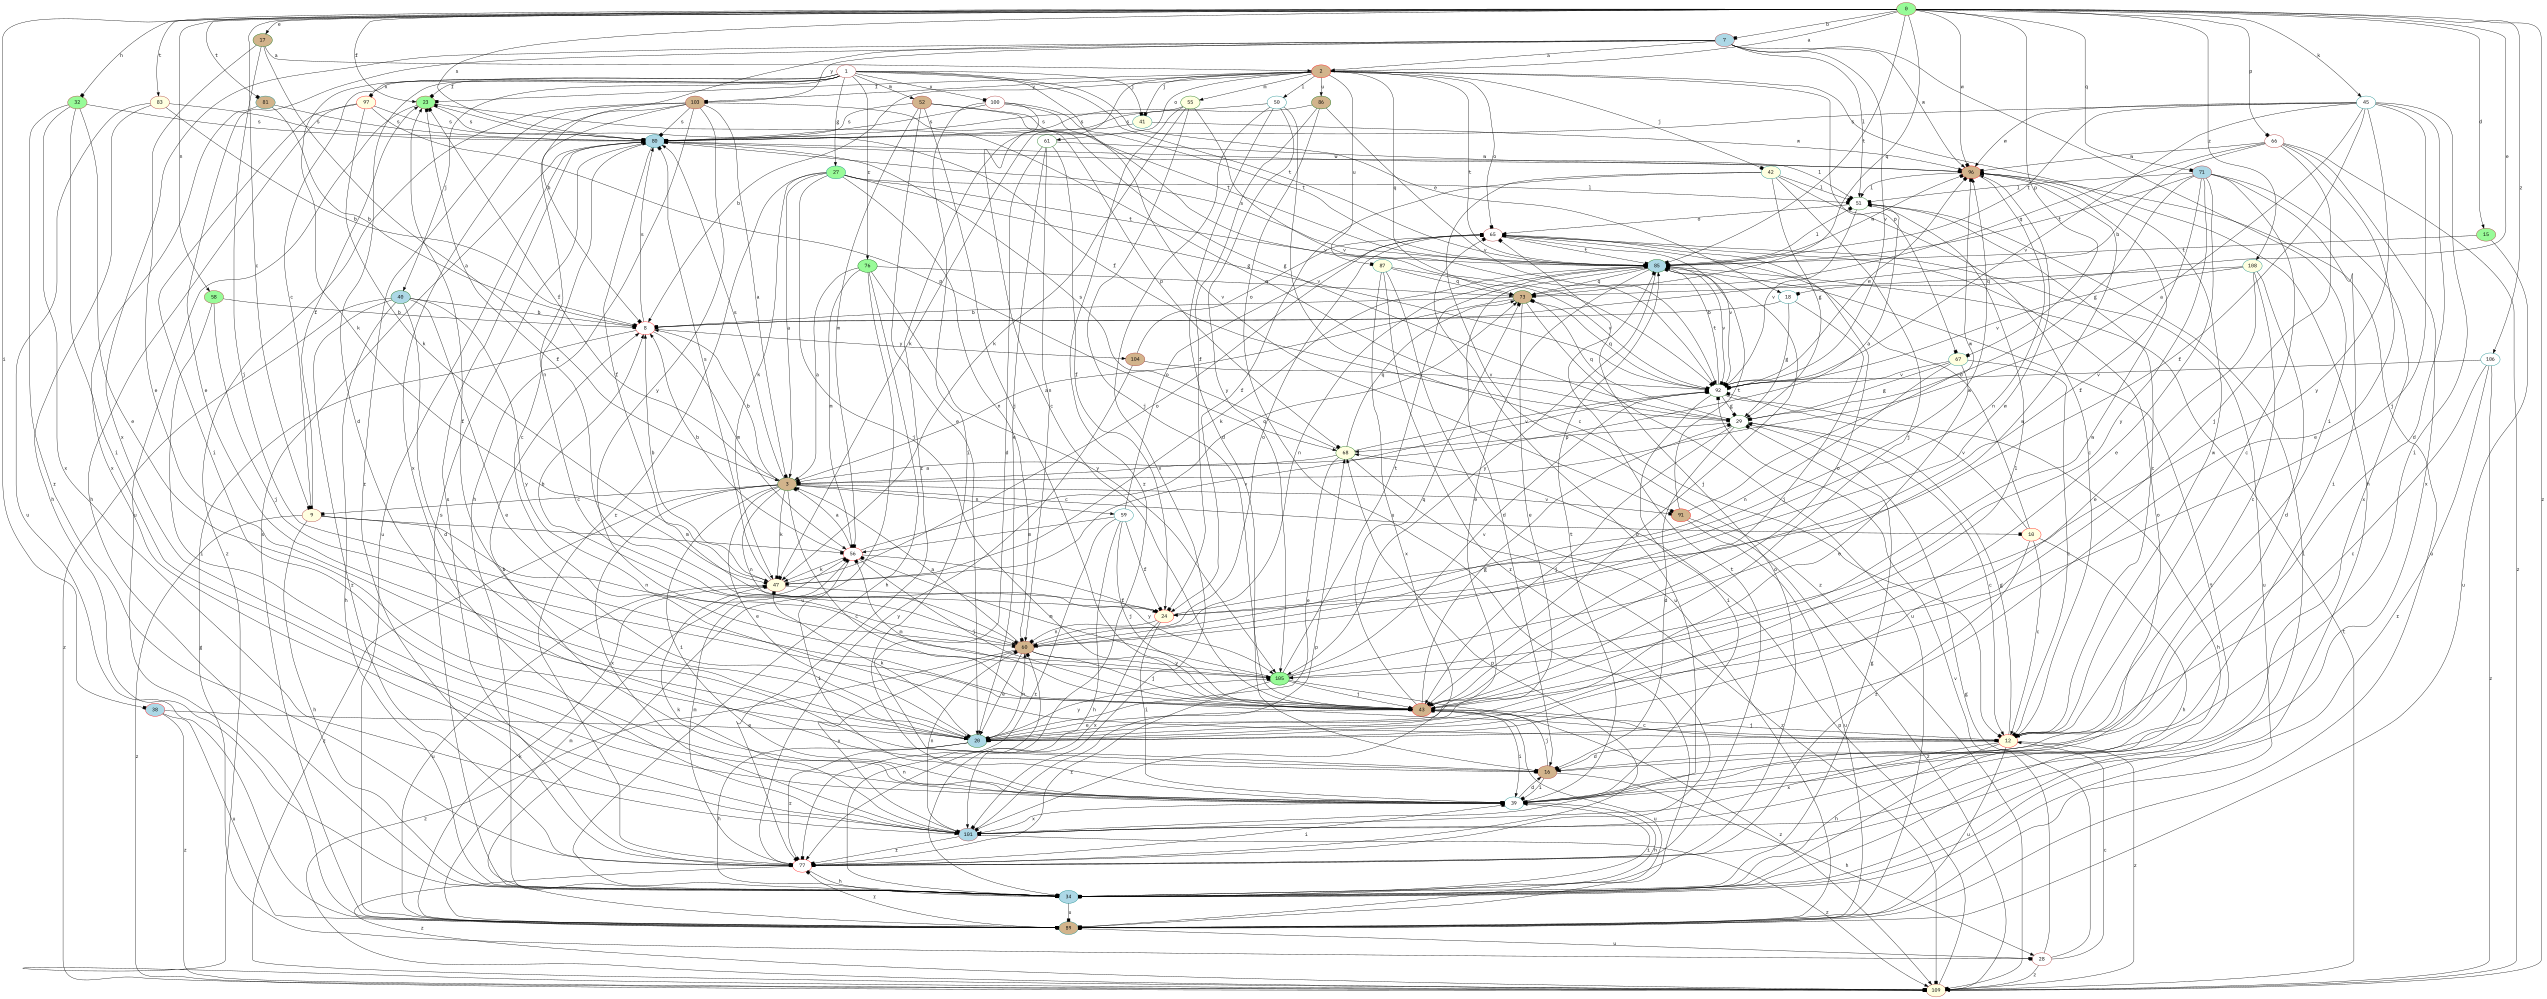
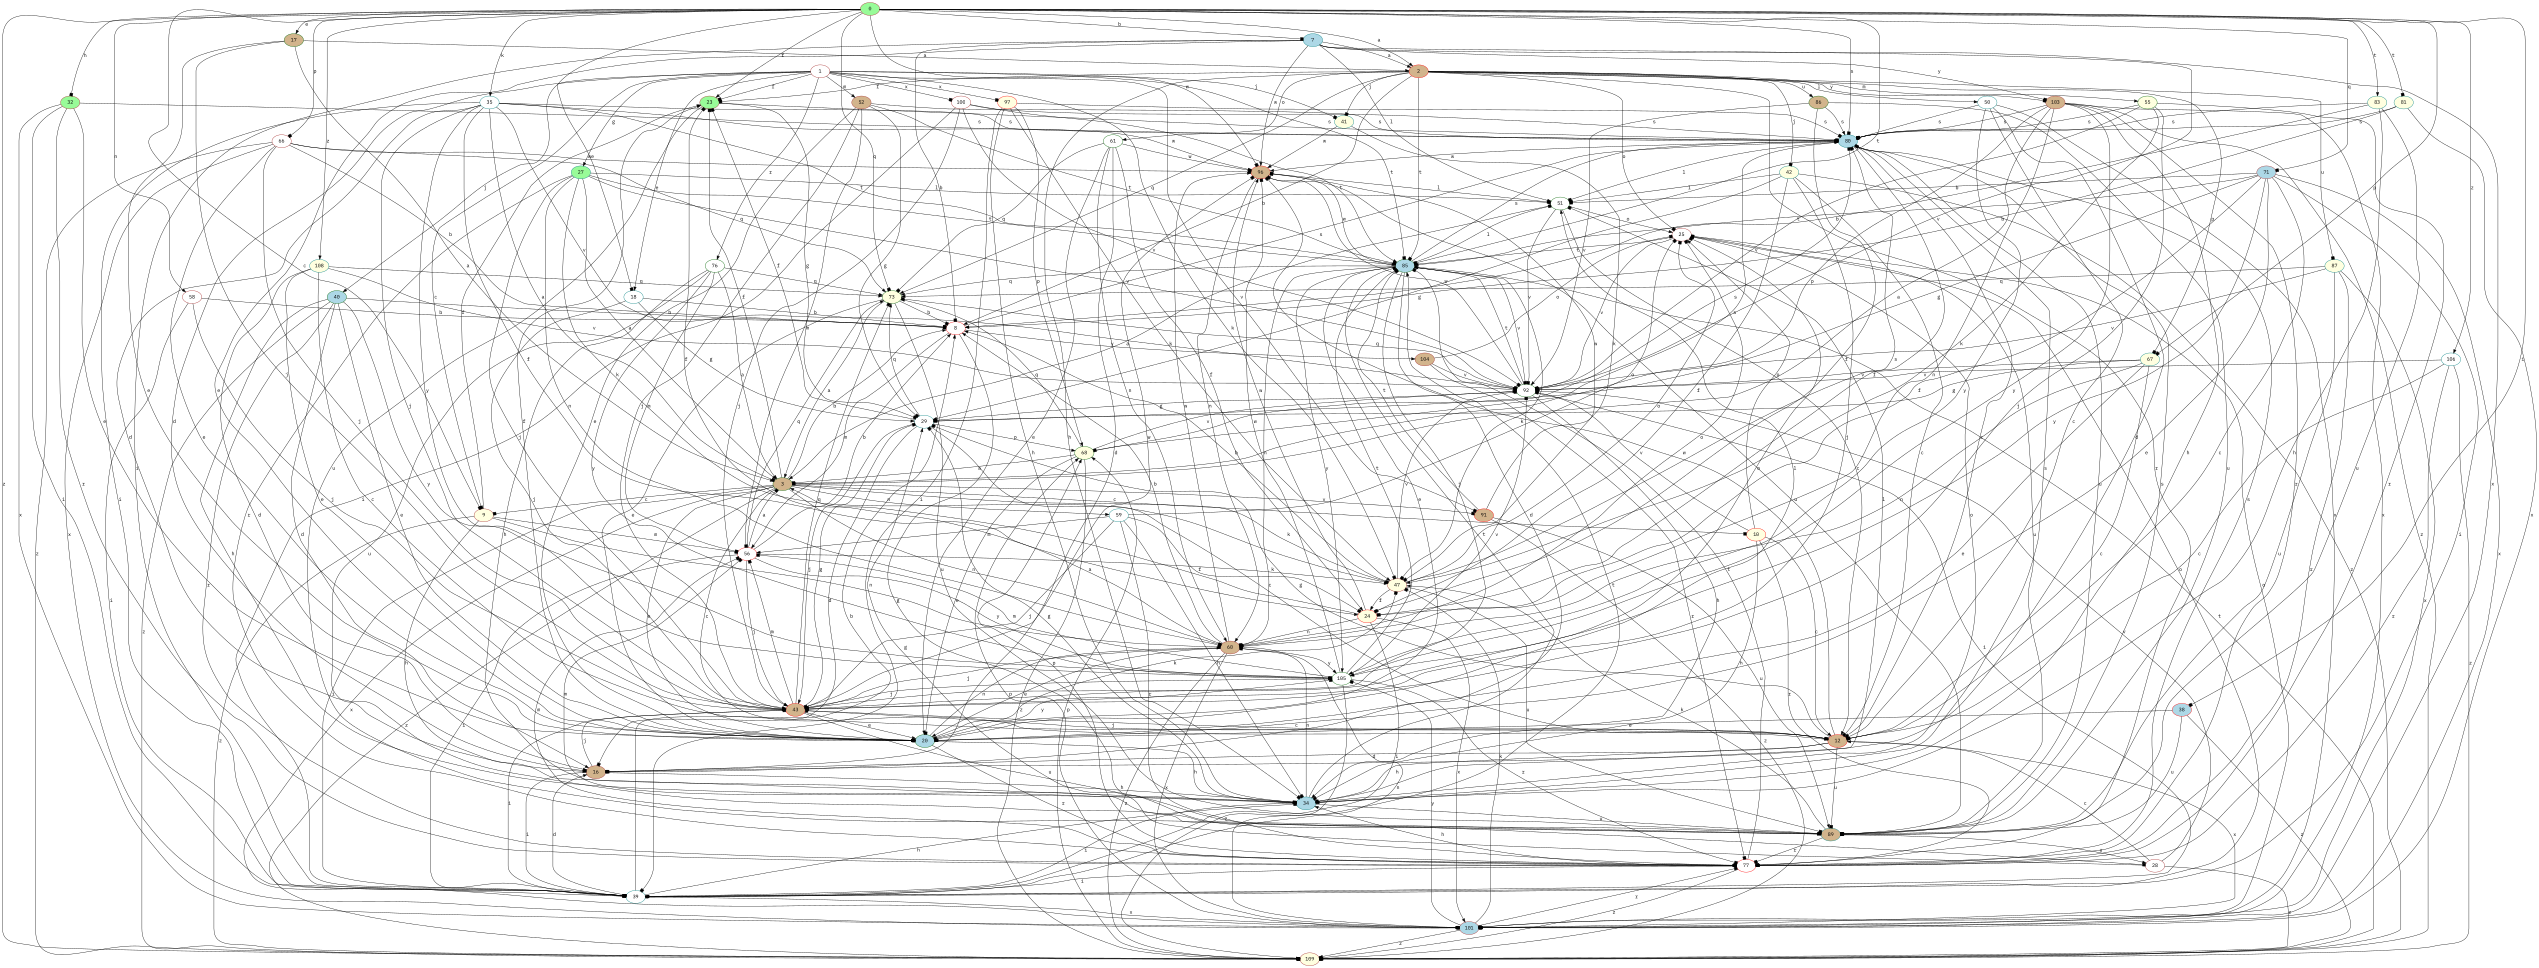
(1725, 40) -> (1313, 40)
(160, 102) -> (2377, 102)
(266, 102) -> (2404, 102)
(2366, 102) -> (489, 102)
(2018, 188) -> (1957, 188)
none -> (1002, 217)
(394, 233) -> (1603, 250)
(1493, 235) -> (1682, 235)
(2486, 235) -> none
(868, 266) -> (715, 266)
(214, 297) -> (192, 297)
(1523, 297) -> (892, 297)
(1052, 406) -> (739, 406)
(1739, 422) -> (924, 422)
(1953, 503) -> (1409, 643)
(899, 616) -> (1693, 616)
(1280, 679) -> (1342, 679)
(2008, 741) -> (1838, 741)
none -> (1431, 787)
(1809, 856) -> (950, 782)
(2134, 898) -> none
